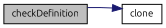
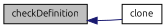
(100, 8) -> (110, 20)
